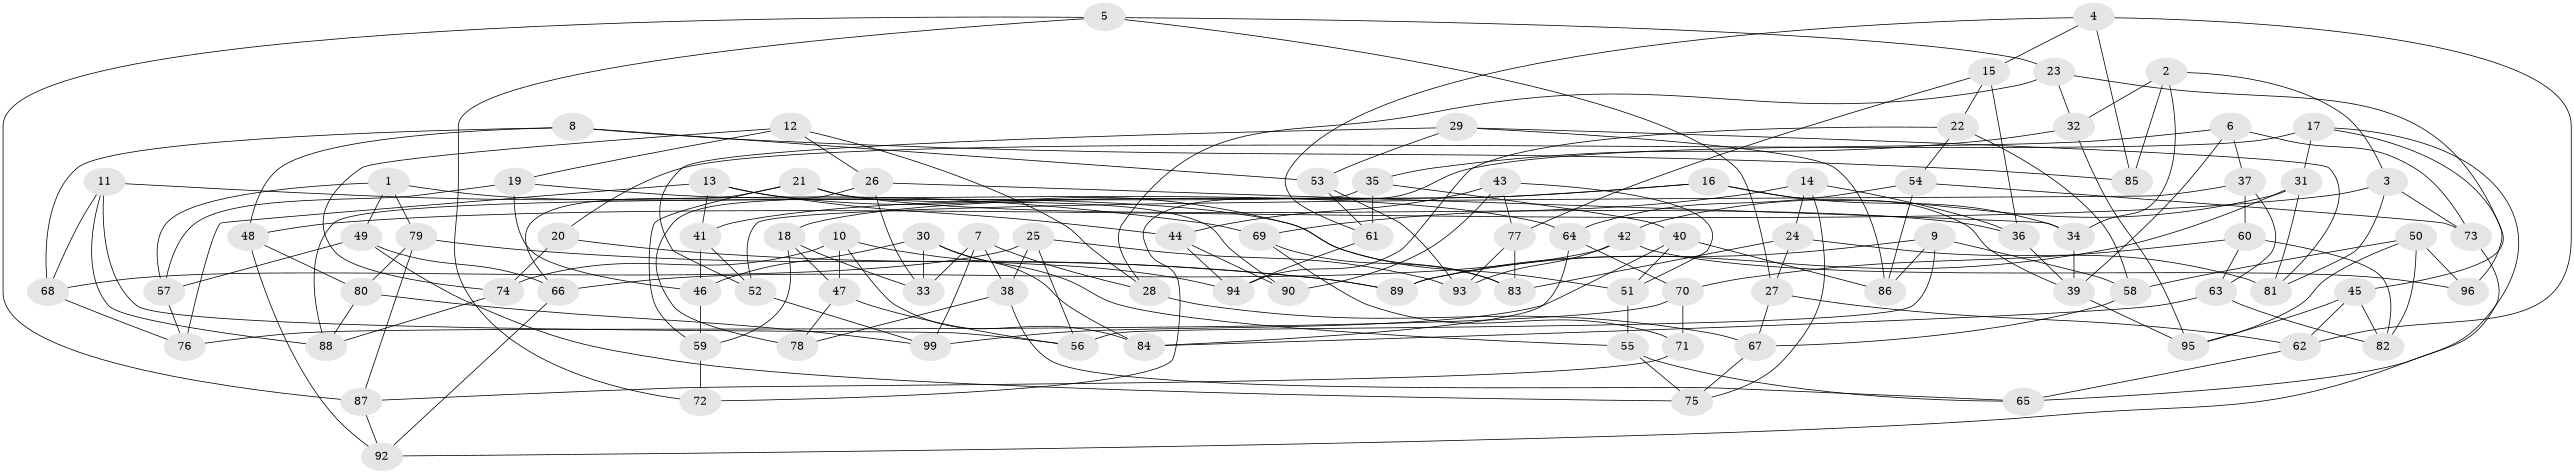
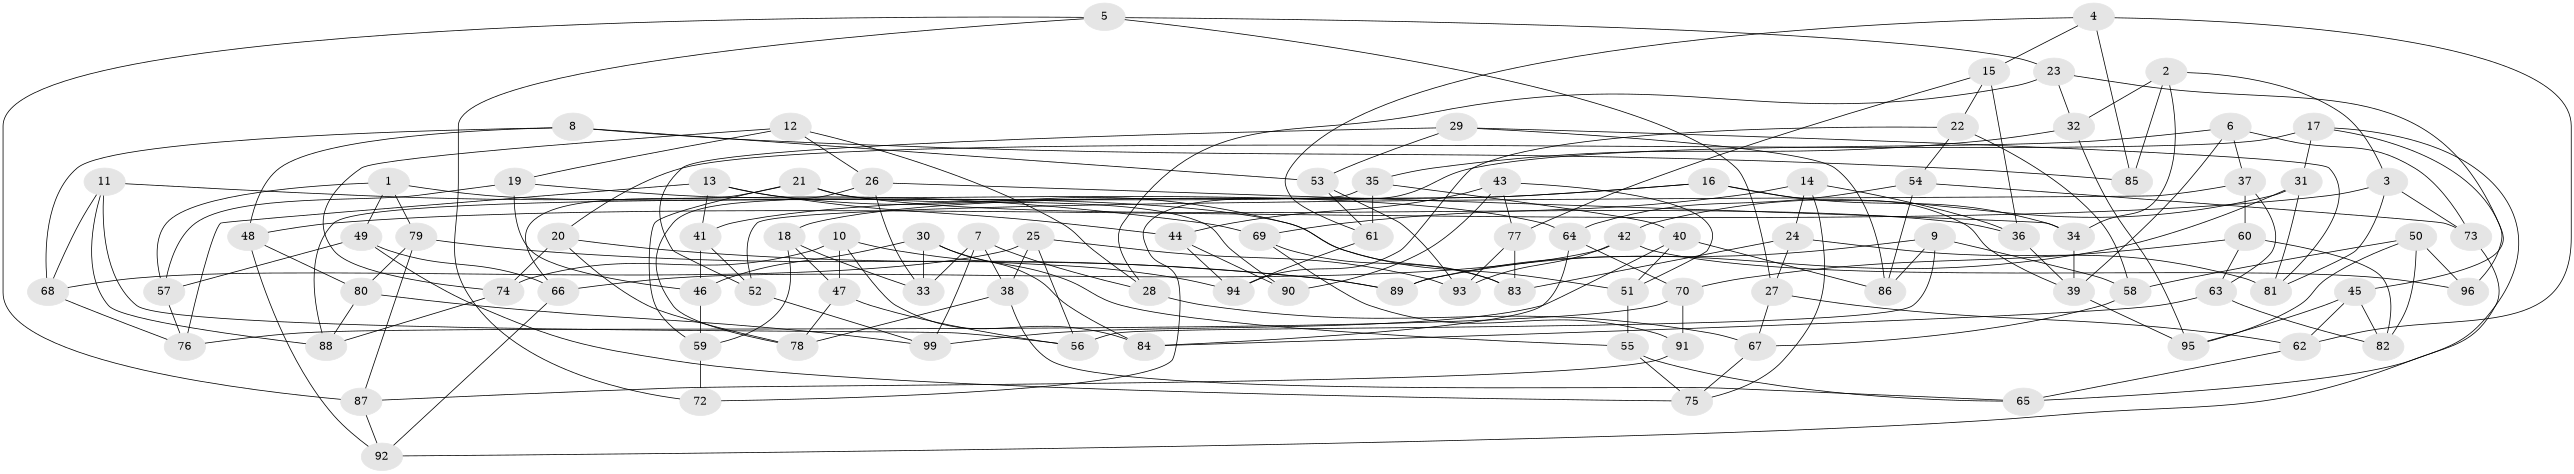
none -> (666, 312)
(1683, 347) -> (1683, 347)
